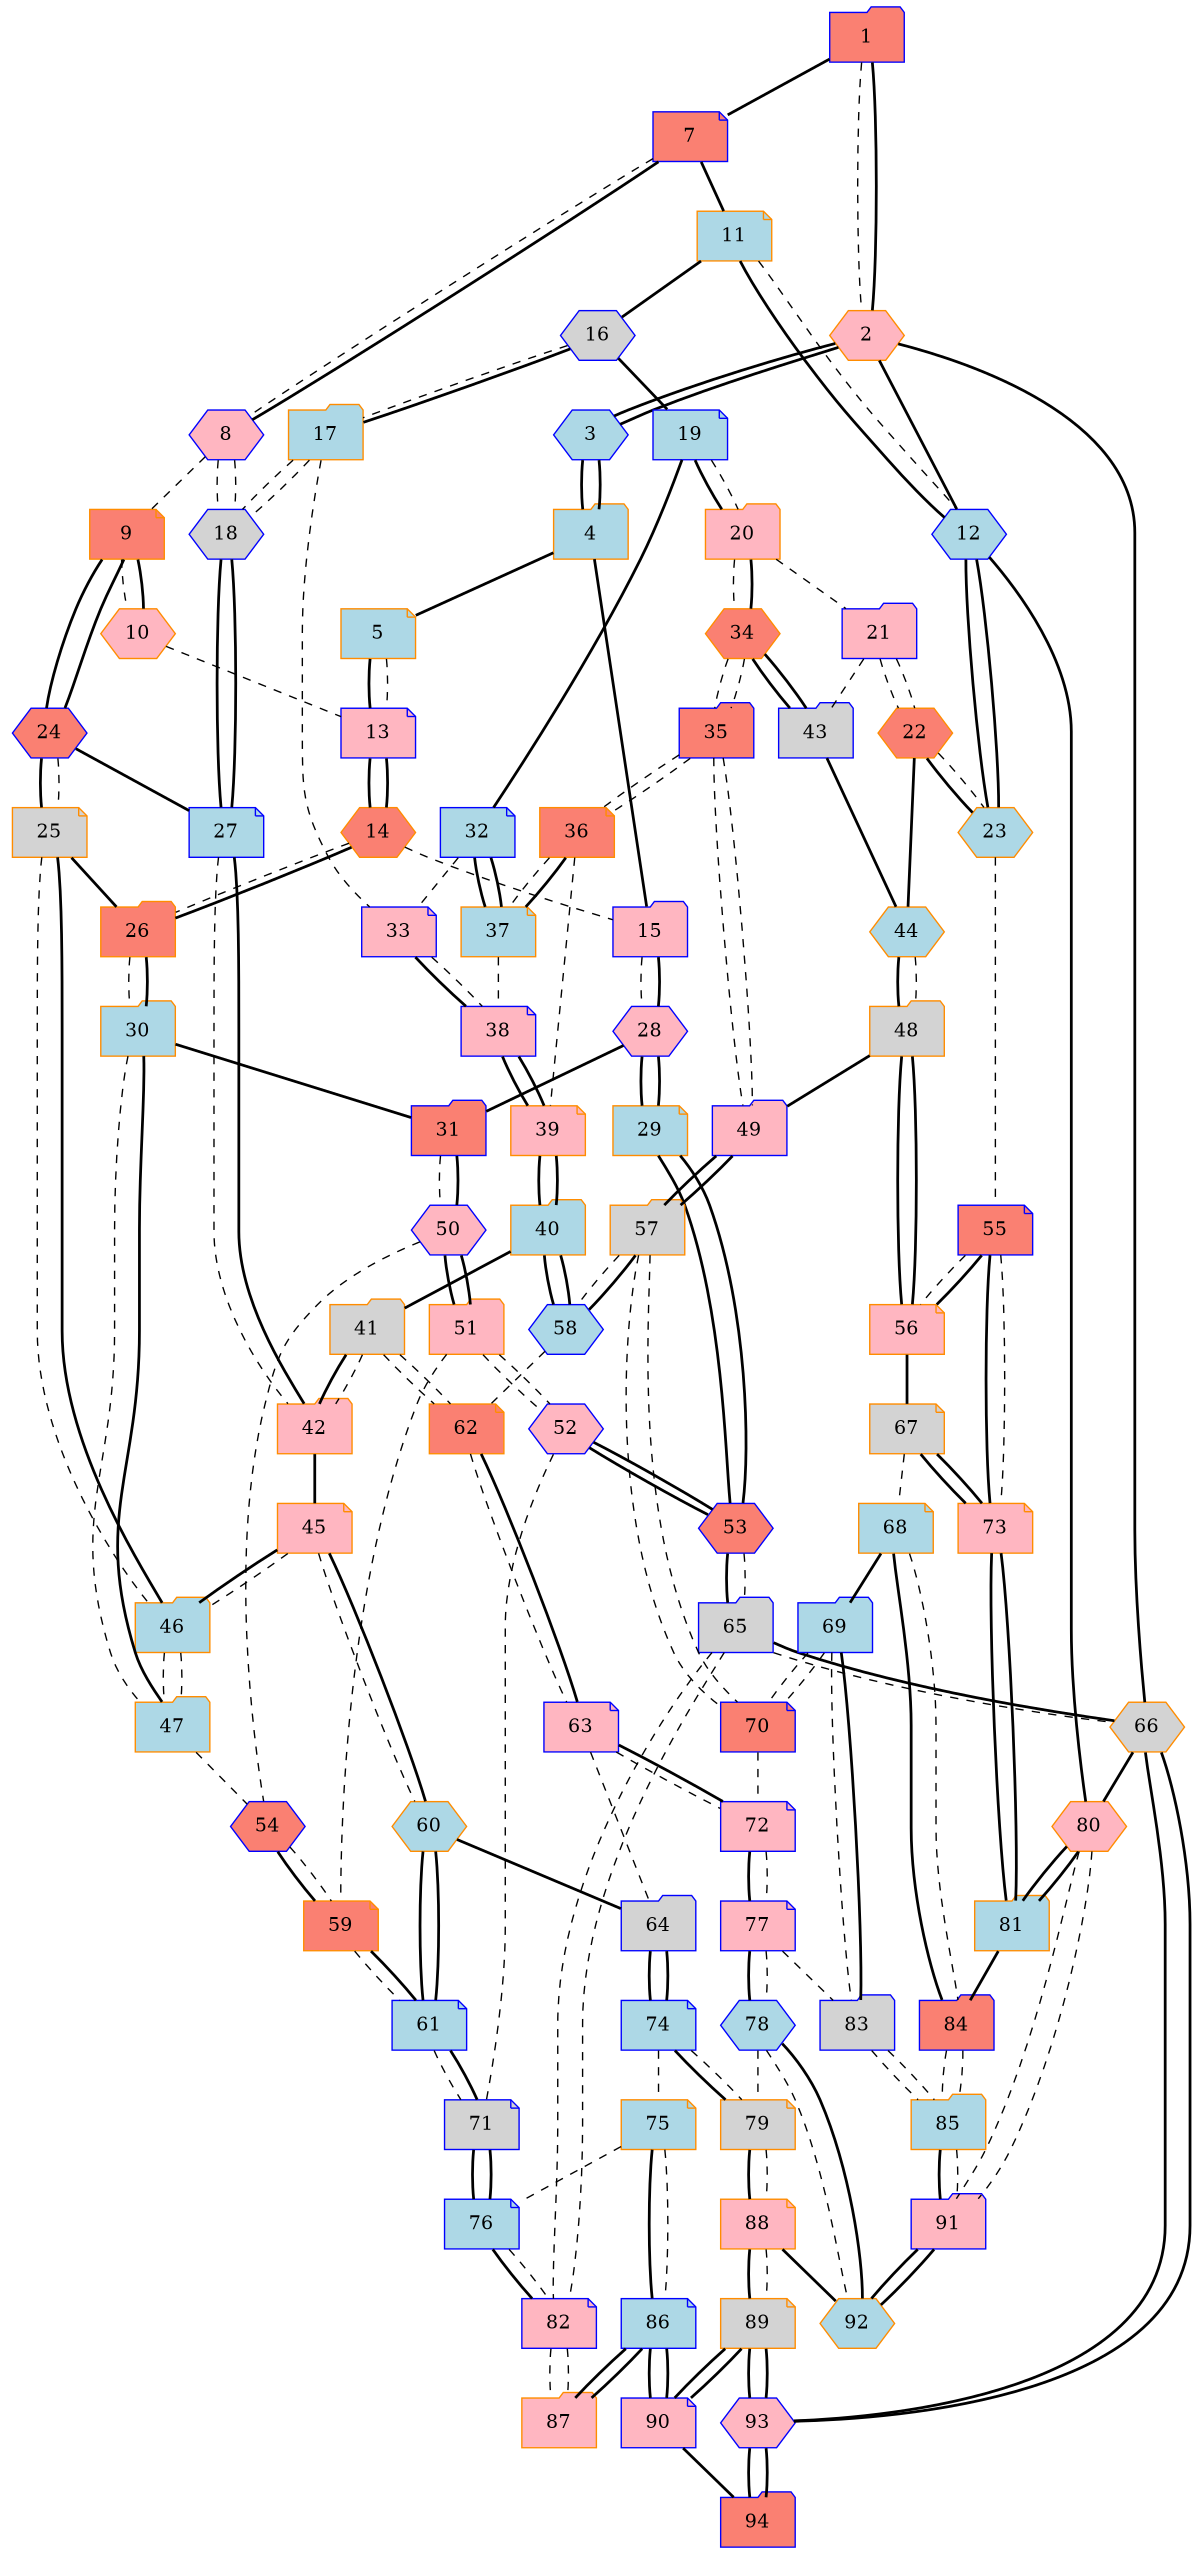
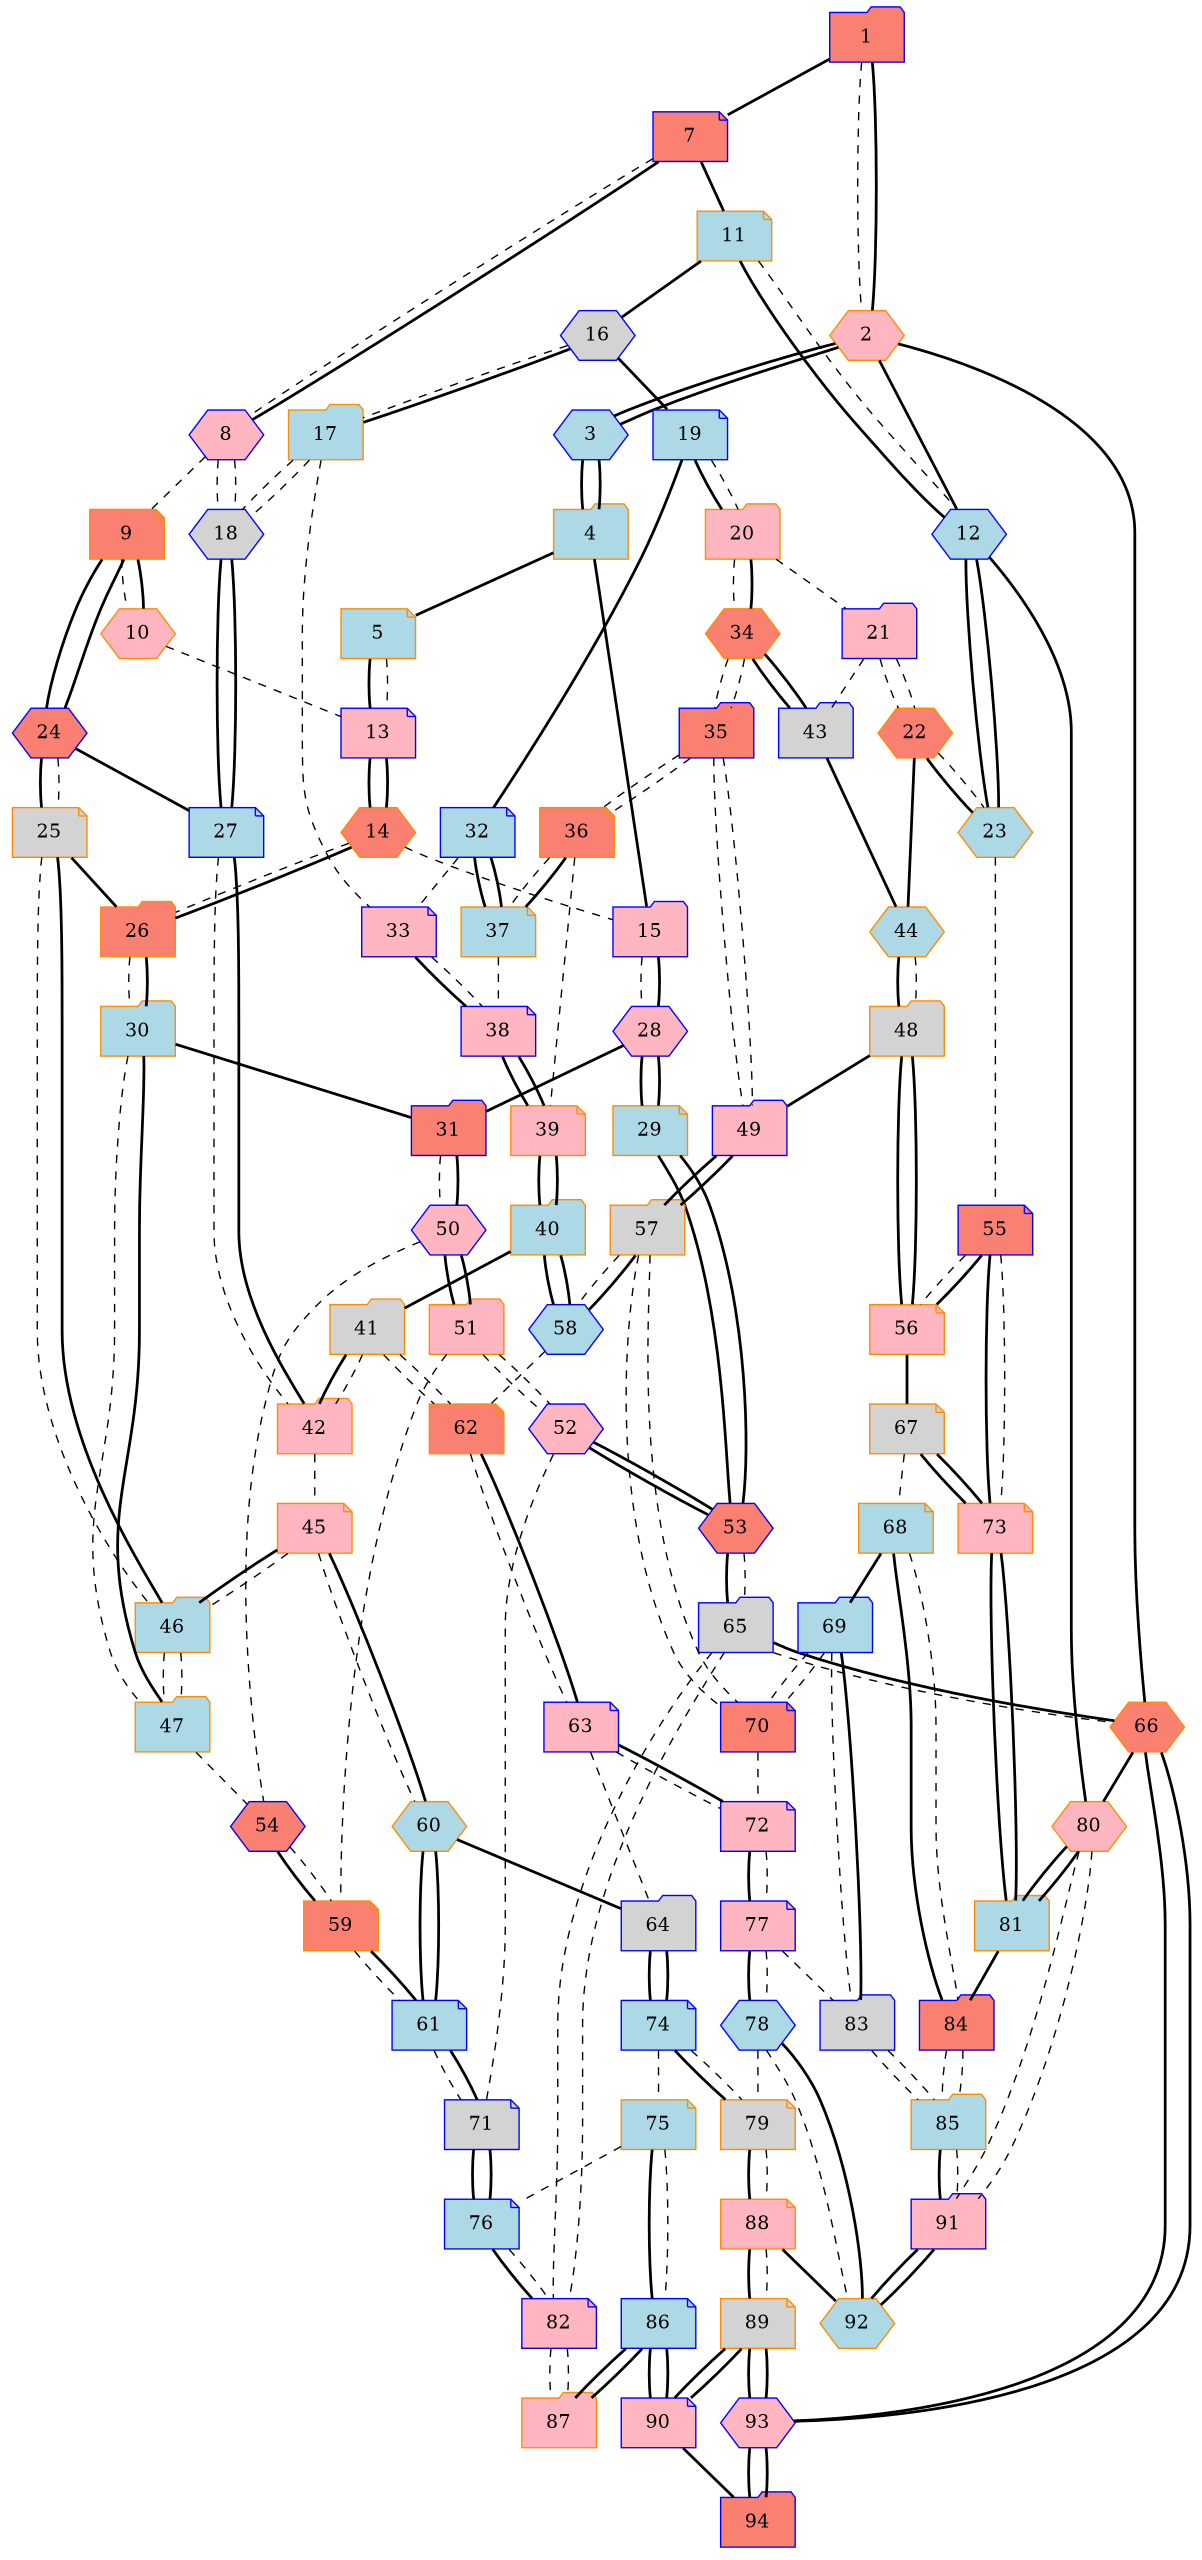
(315, 1479) -> (315, 1479)
(1147, 1727) -> (1147, 1727)
